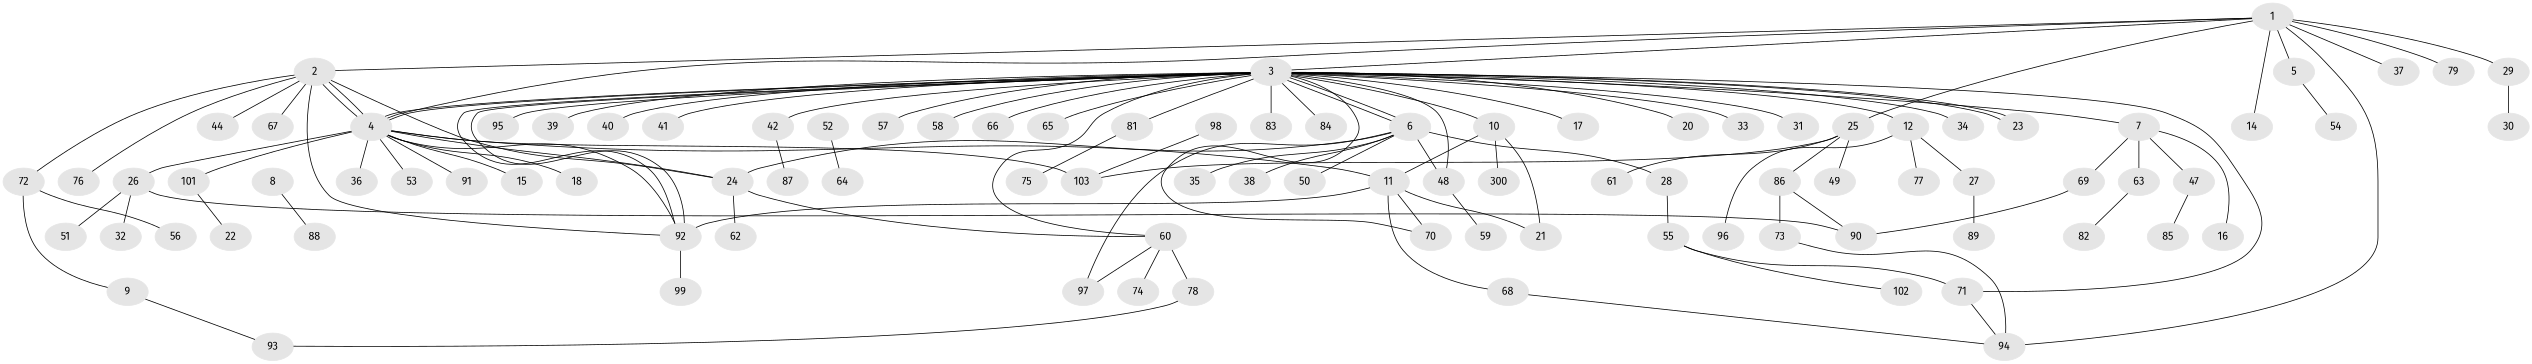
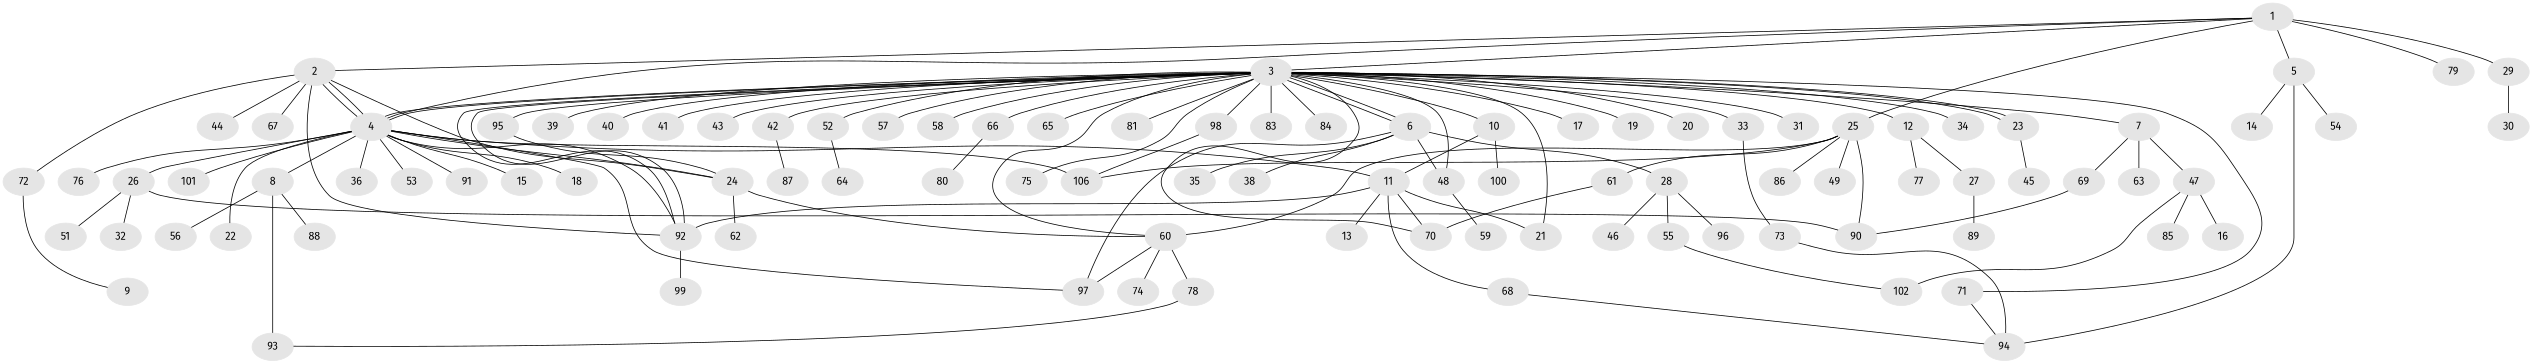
(2262, 72) -> (2273, 99)
(2399, 72) -> none
none -> (1045, 81)
none -> (1244, 99)
(189, 114) -> (222, 149)
none -> (718, 127)
none -> (1633, 127)
(1004, 141) -> (656, 159)
none -> (1486, 149)
none -> (322, 154)
(1079, 154) -> (1156, 142)
(1766, 159) -> (1695, 209)
(2216, 161) -> (2208, 209)
(1530, 178) -> (1523, 115)
none -> (943, 182)
(1082, 182) -> (1082, 182)
(1305, 182) -> none
(1499, 182) -> (1499, 182)
none -> (2029, 182)
none -> (1519, 204)
(94, 208) -> (224, 209)
(210, 209) -> (250, 164)
(1780, 209) -> (1749, 185)
(1818, 209) -> (1863, 182)
none -> (1347, 237)
none -> (1613, 237)
(2084, 237) -> none
none -> (700, 262)
(1815, 266) -> none
none -> (2061, 267)
(2332, 286) -> (2242, 286)
(200, 319) -> (273, 264)
